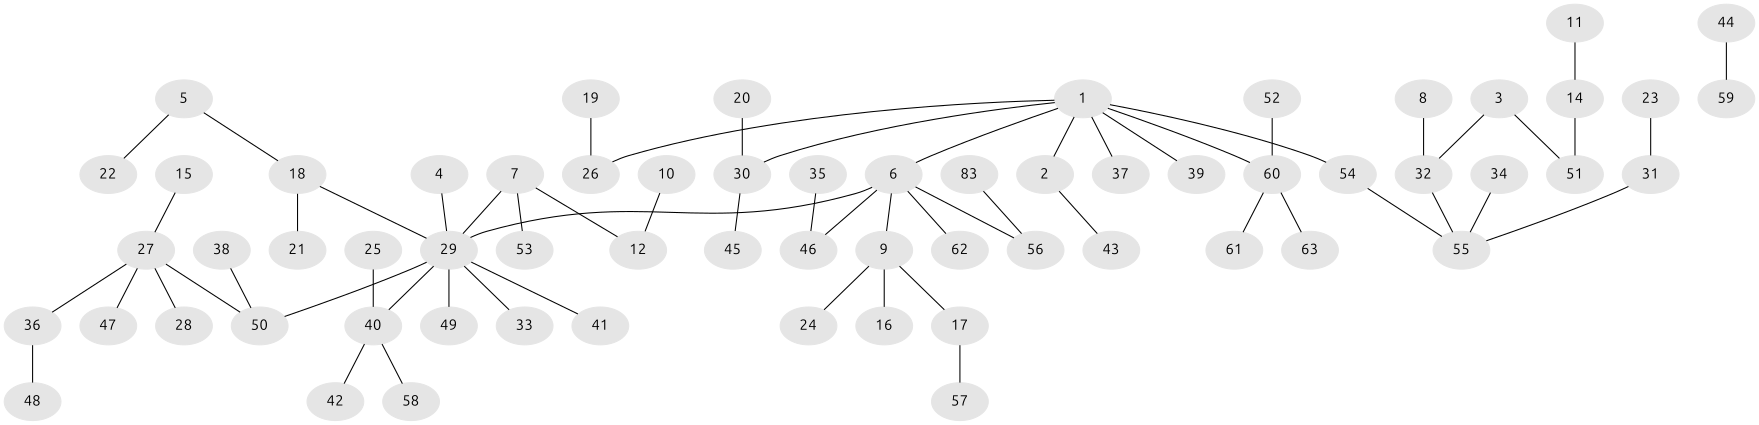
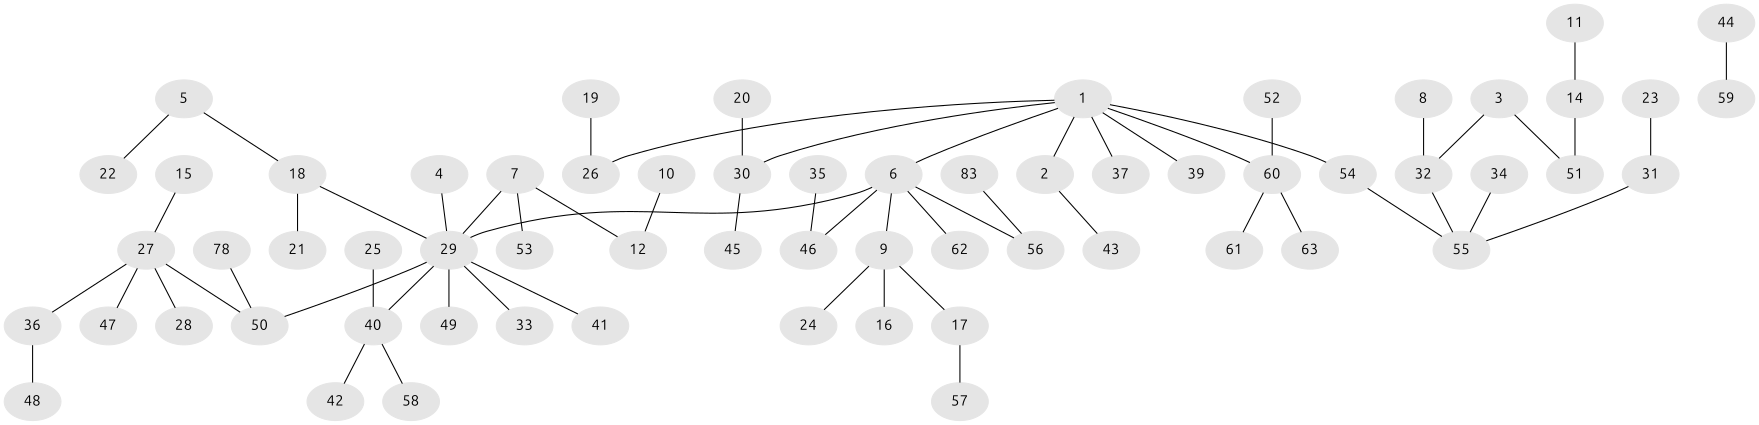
(222, 250) -> (222, 250)
